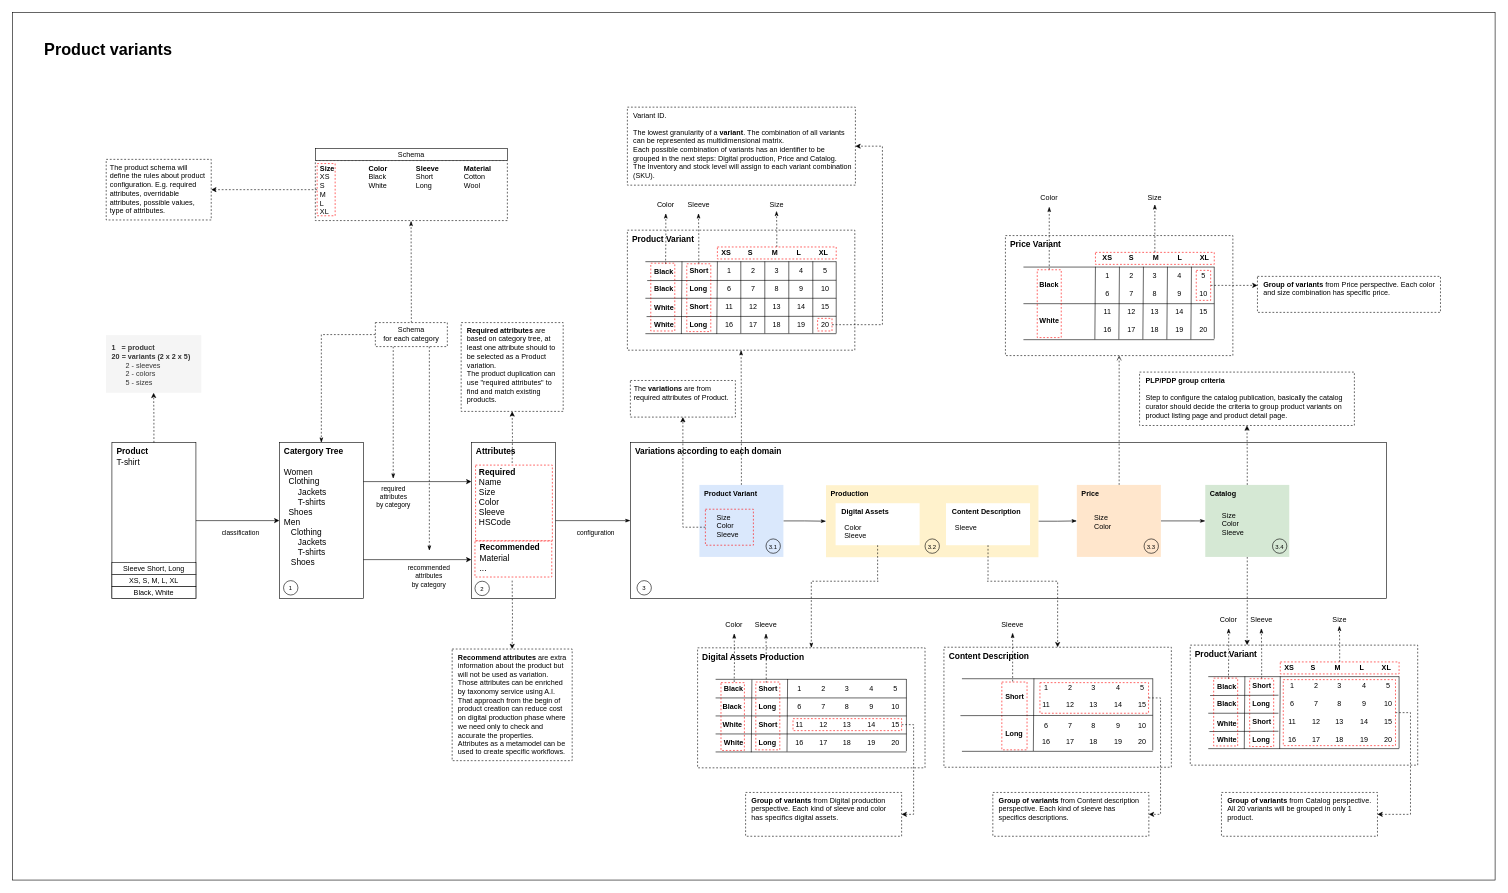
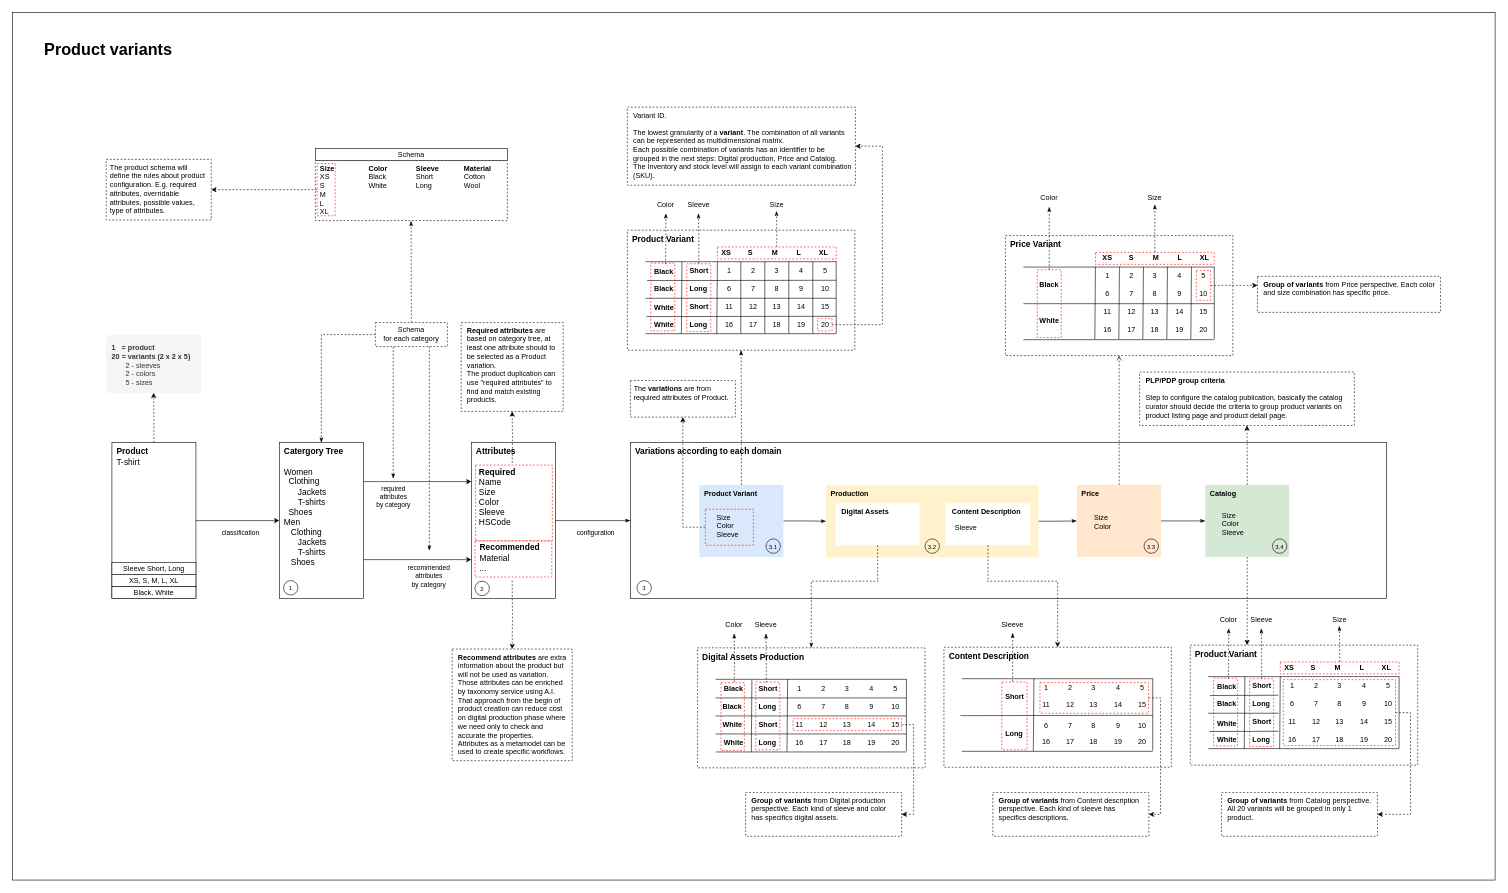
(877, 530) -> none
